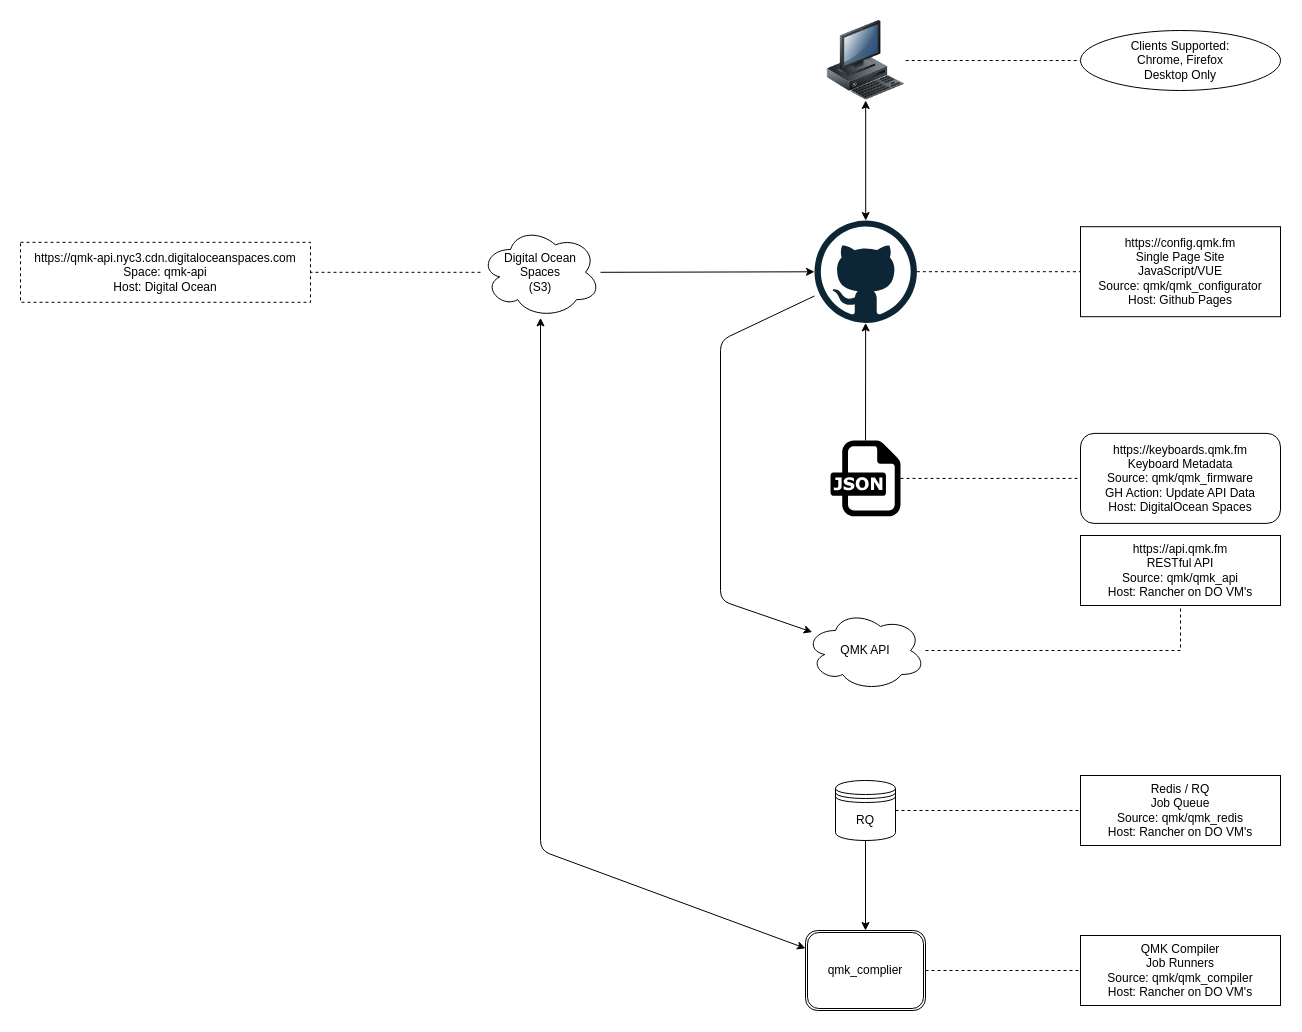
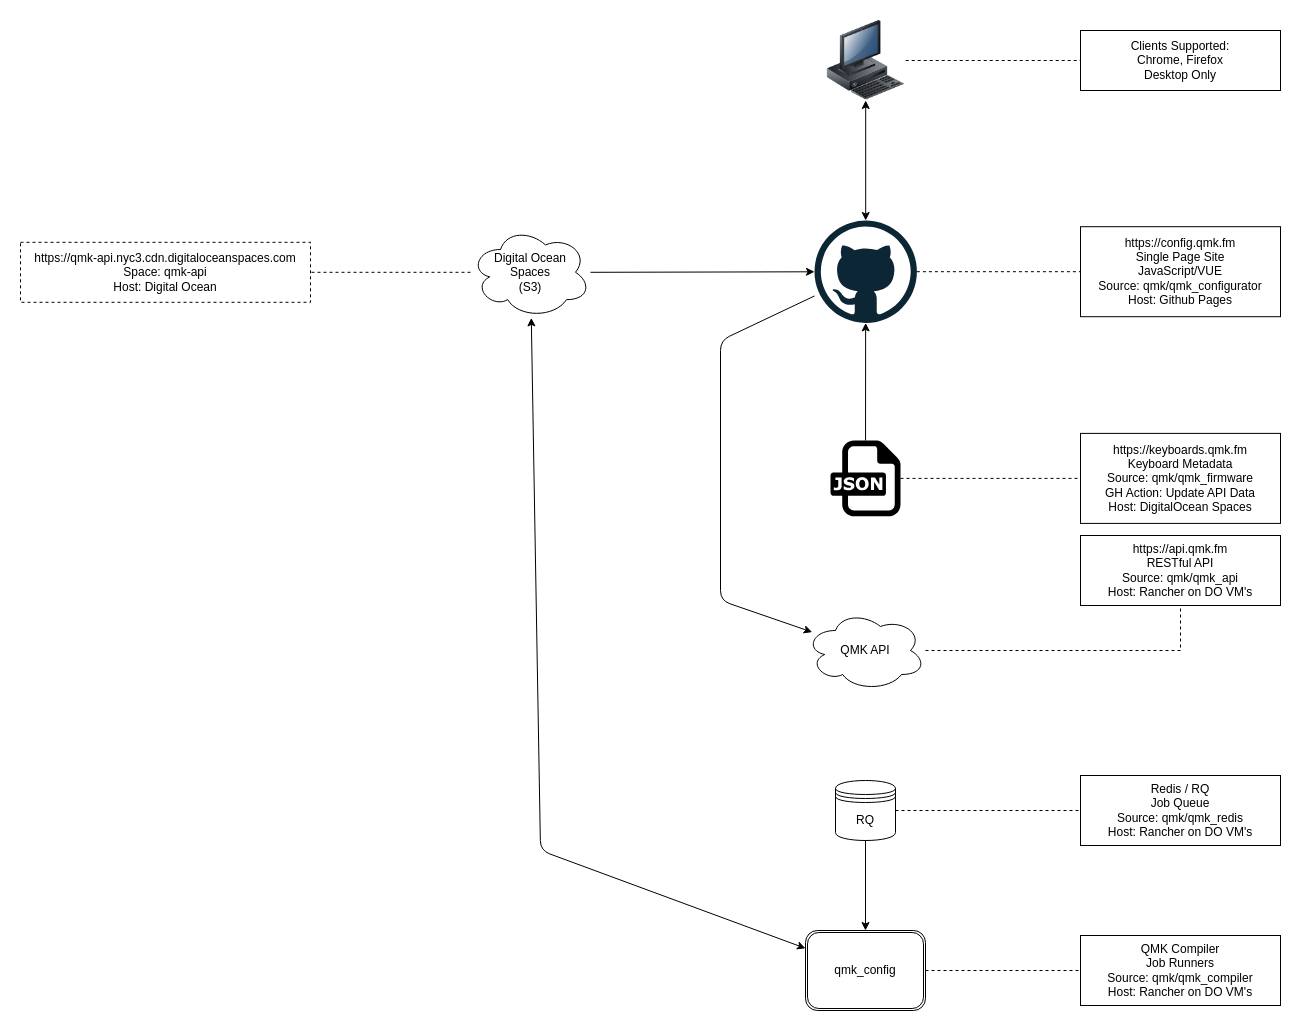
(1181, 61) -> (1181, 61)
(541, 272) -> (531, 272)
(1181, 478) -> (1181, 478)
(866, 971) -> (866, 971)
